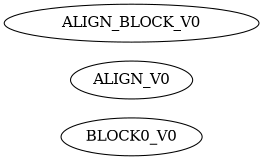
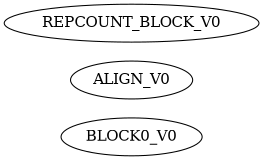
(132, 23) -> (132, 23)
